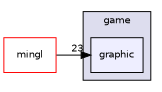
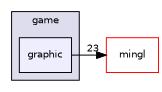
(69, 55) -> (85, 55)
